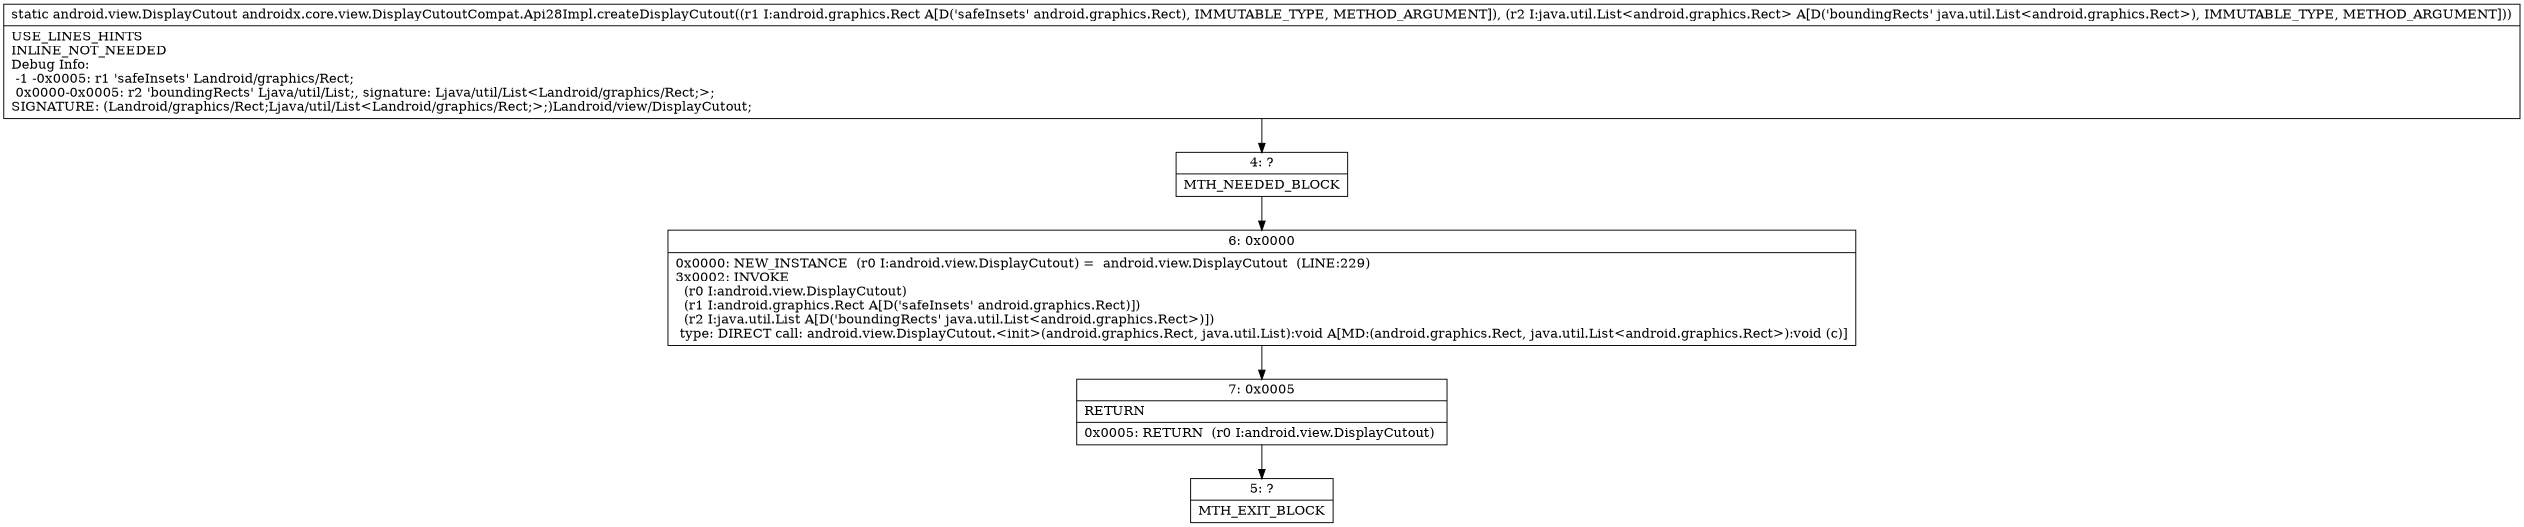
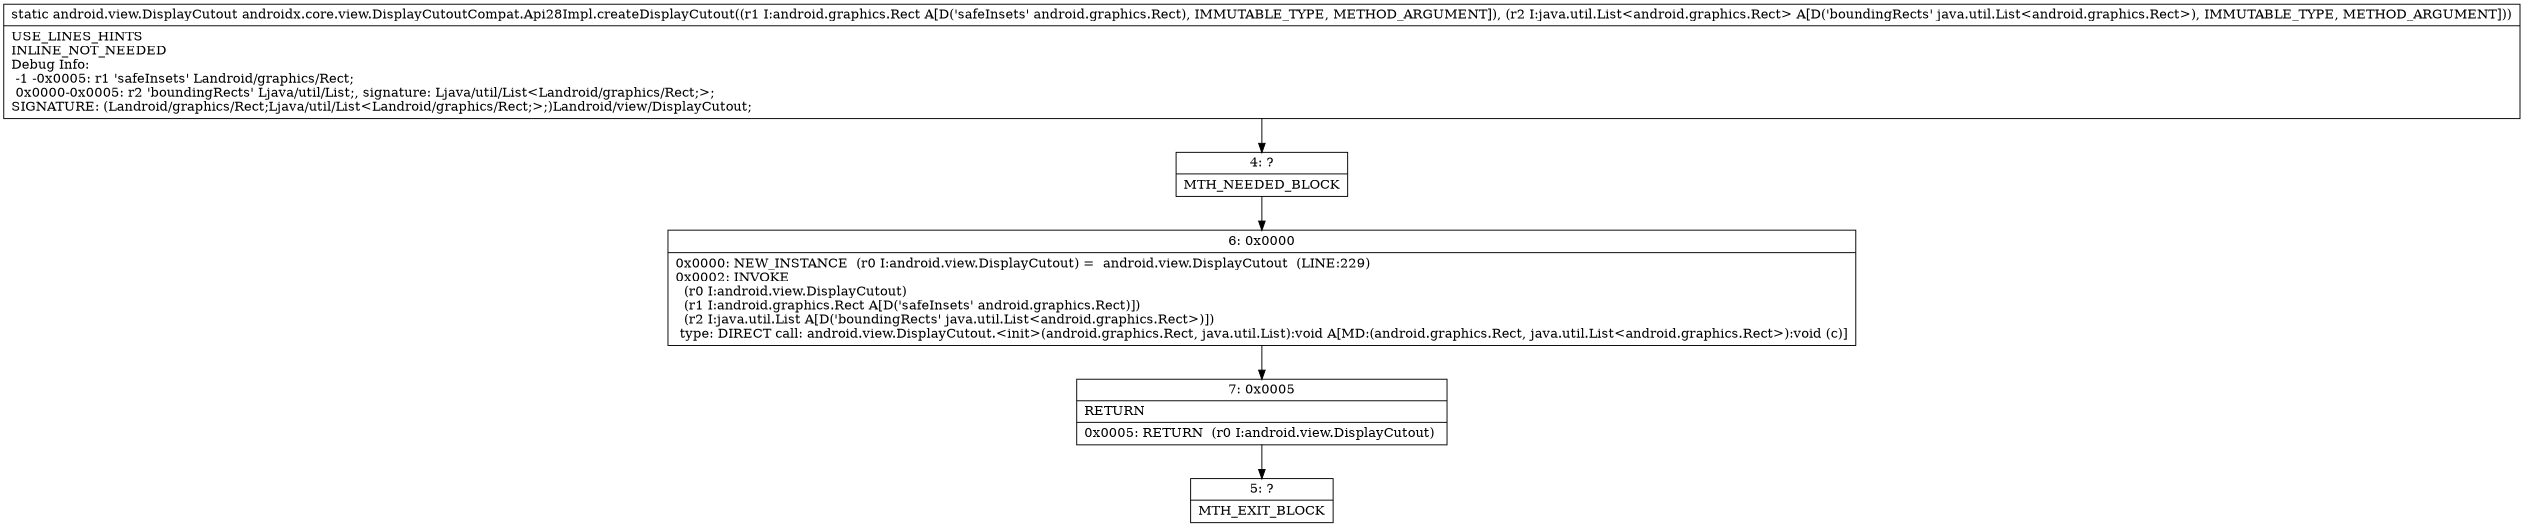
(737, 278) -> (737, 278)
